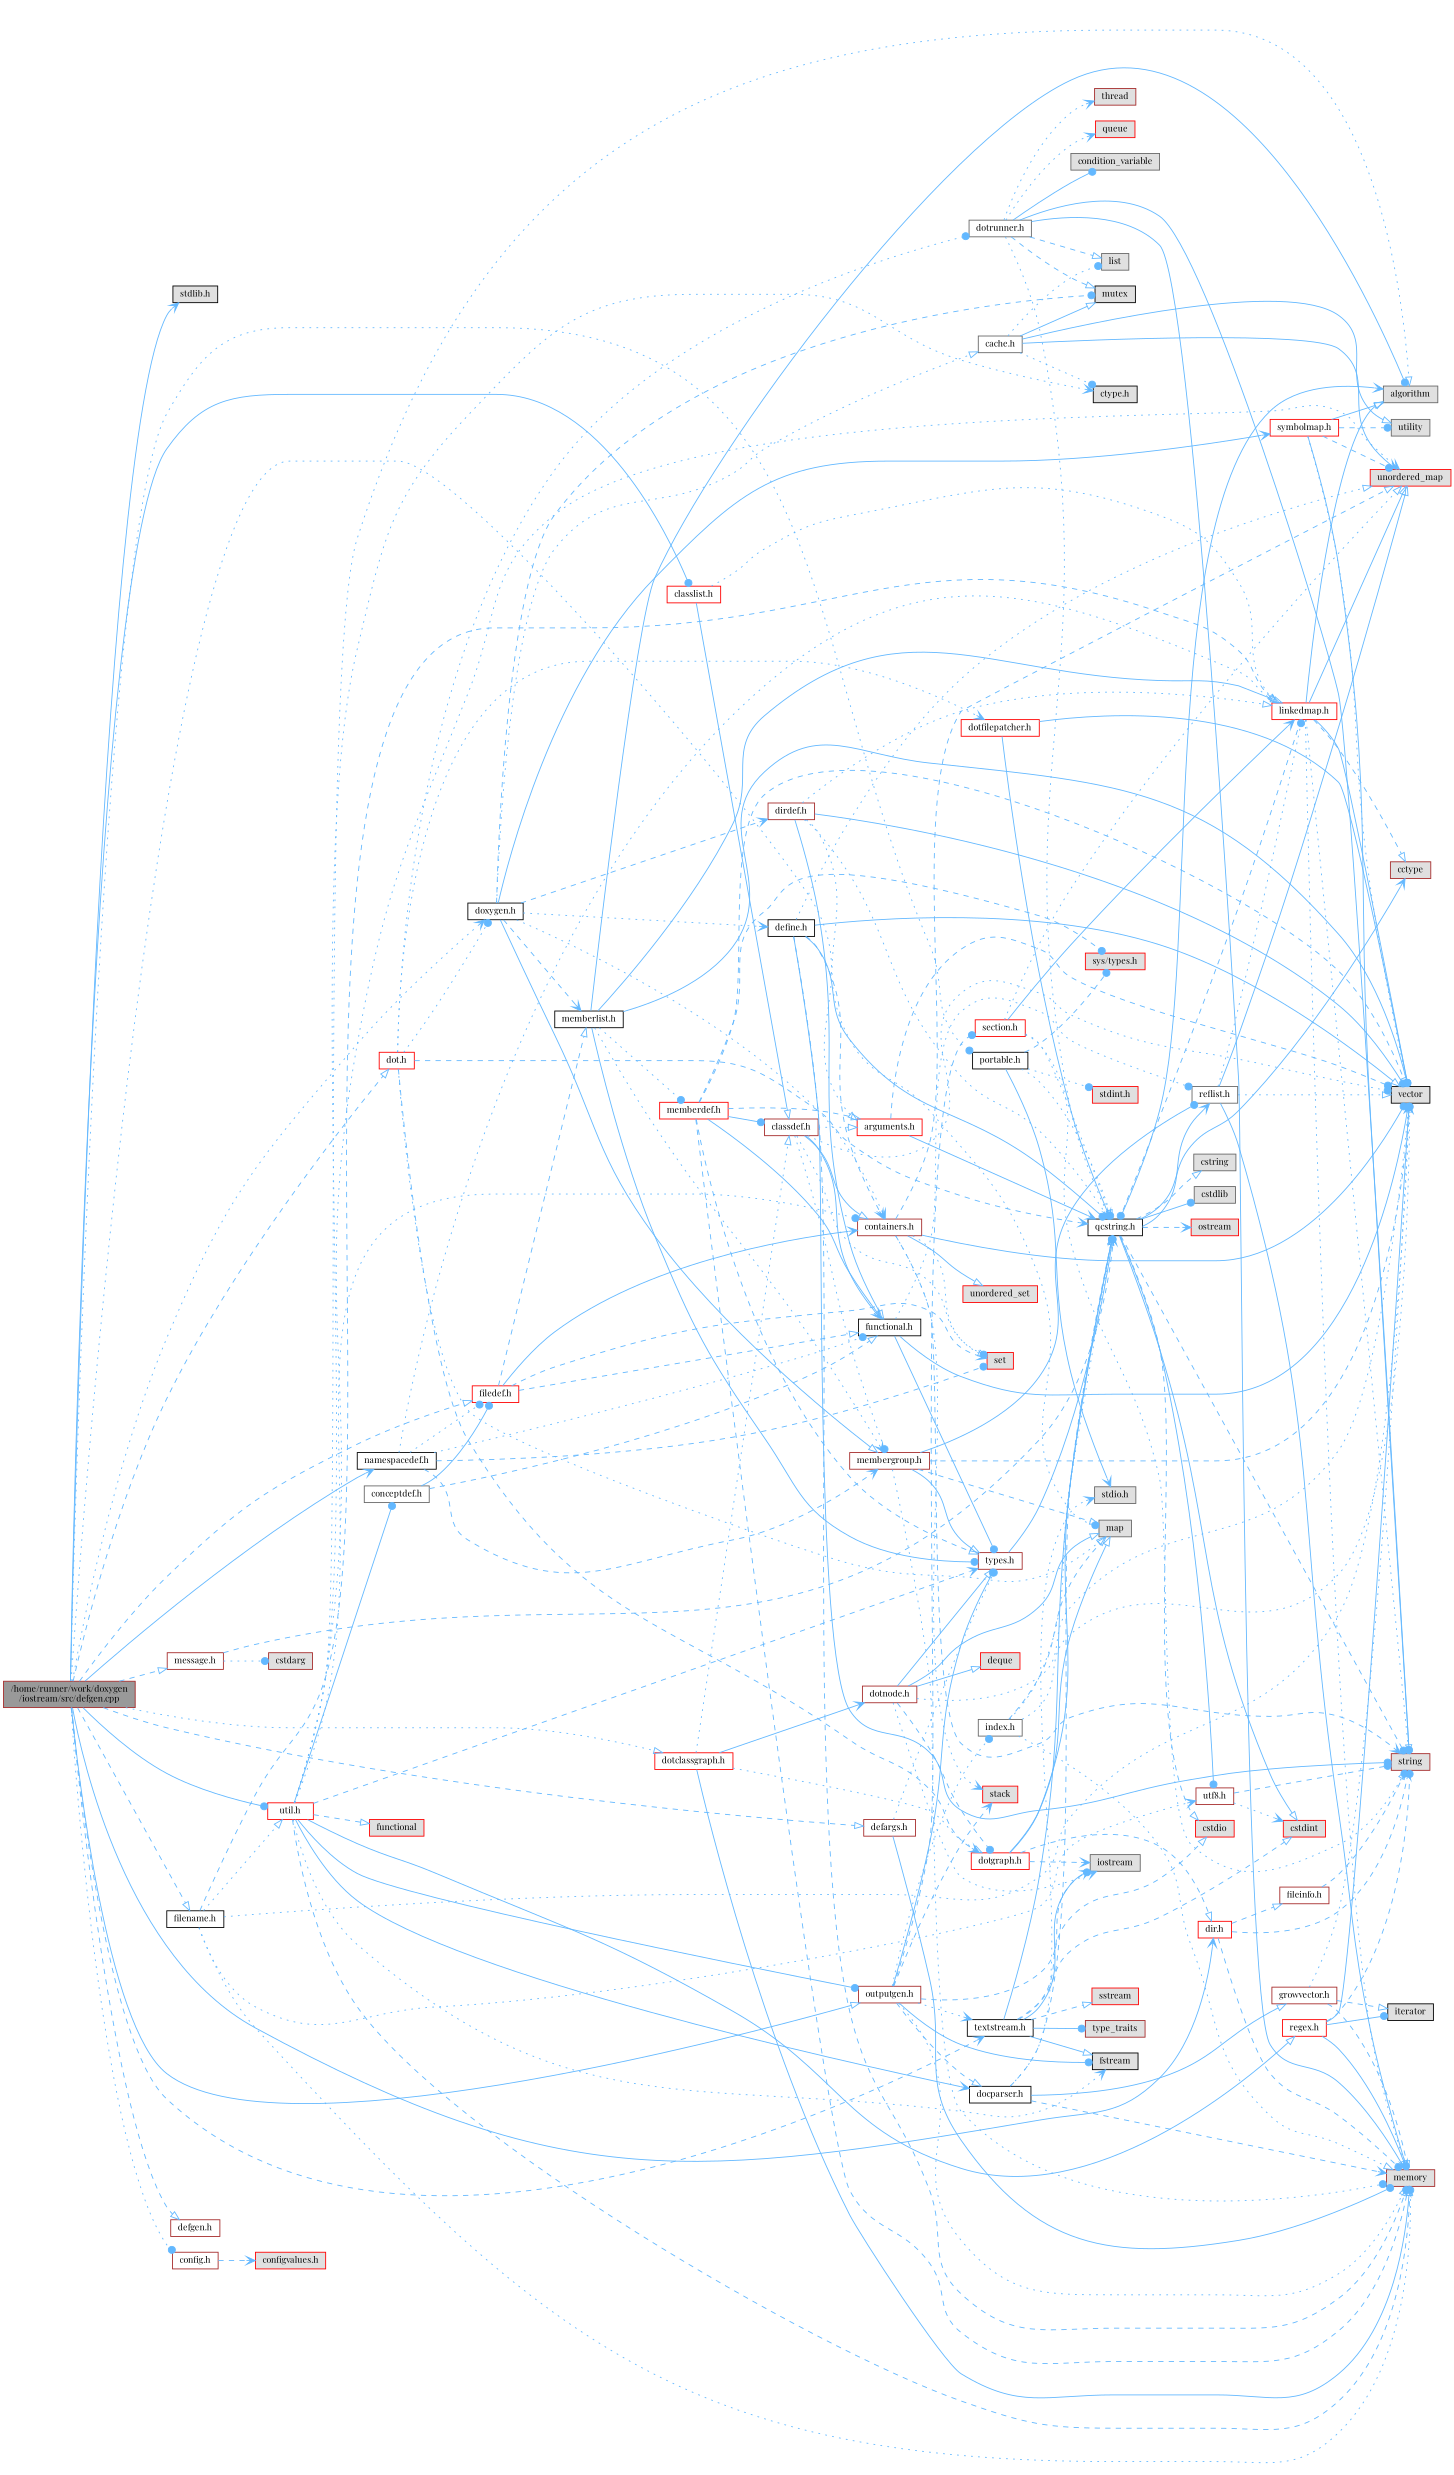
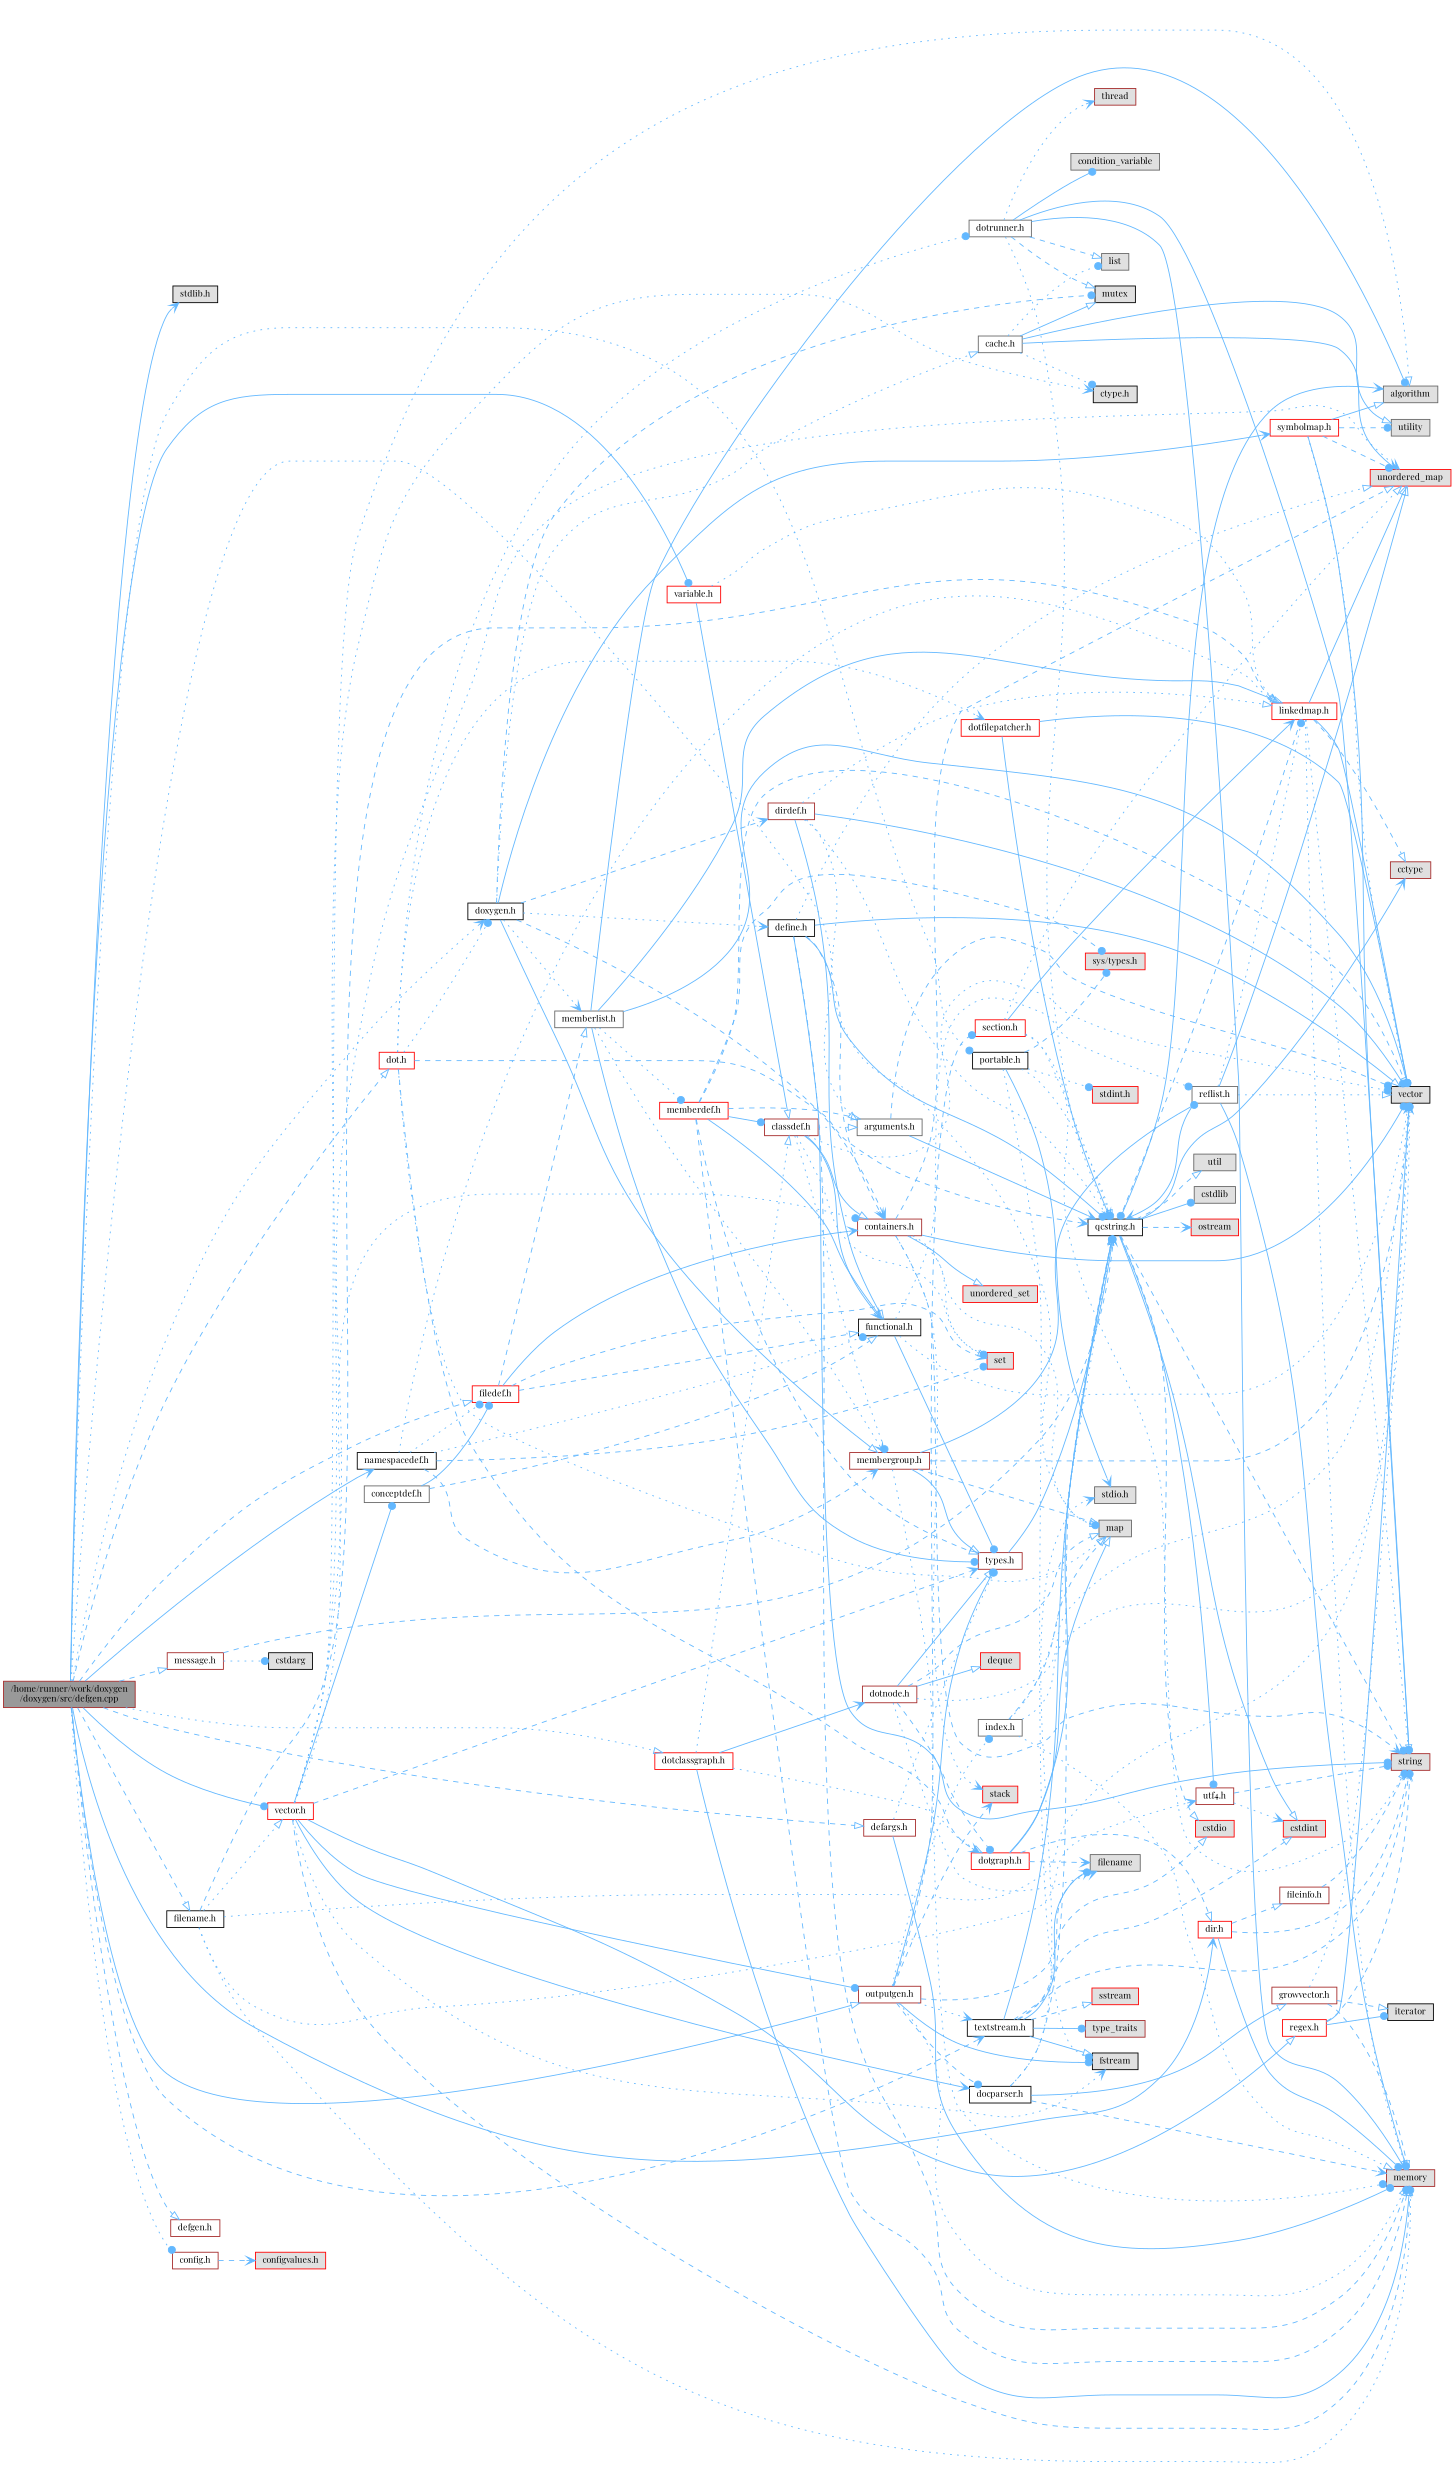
(1115, 129) -> none
(1327, 550) -> none
(694, 595) -> (694, 595)
(539, 962) -> (539, 962)
(589, 1019) -> (589, 1019)
(716, 1028) -> (716, 1028)
(890, 1127) -> (890, 1127)
(1180, 1151) -> (1177, 1156)
(1215, 1162) -> (1215, 1162)
none -> (1032, 1337)
(1234, 1390) -> (1234, 1390)
none -> (1040, 1566)
(1012, 1624) -> (1012, 1624)
(291, 1661) -> (291, 1661)
(69, 1694) -> (69, 1694)
(1215, 1796) -> (1215, 1796)
(291, 1811) -> (291, 1811)
(397, 1828) -> none
(1115, 1863) -> (1115, 1863)
none -> (1248, 1971)
(932, 2046) -> (932, 2046)
(1274, 2077) -> (1274, 2077)
(1371, 2093) -> none
